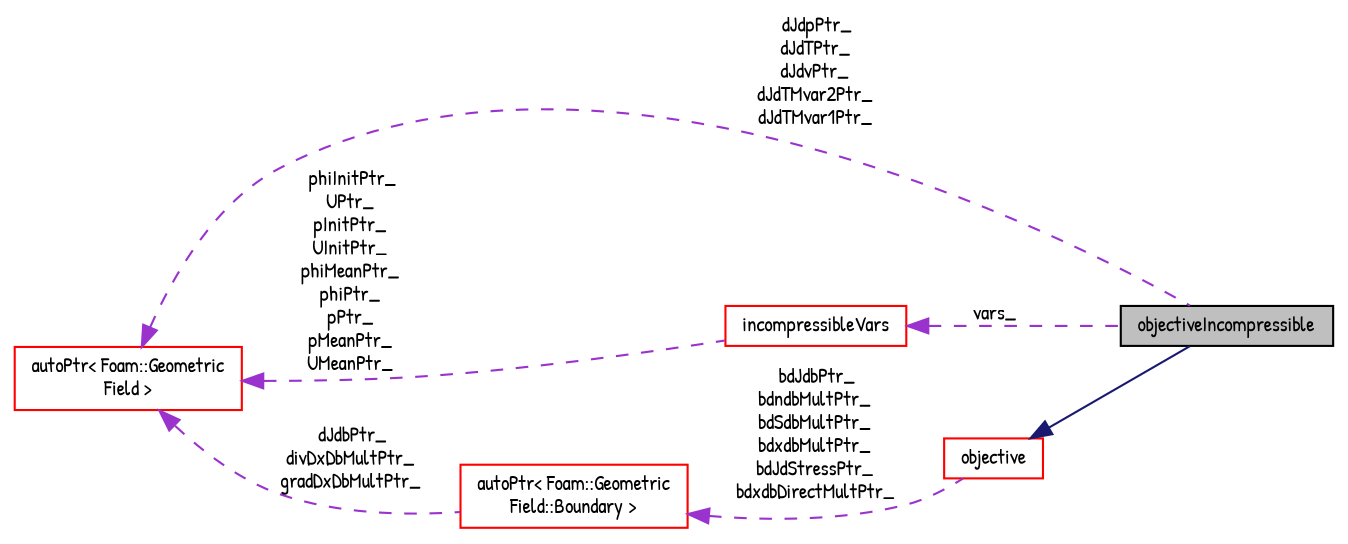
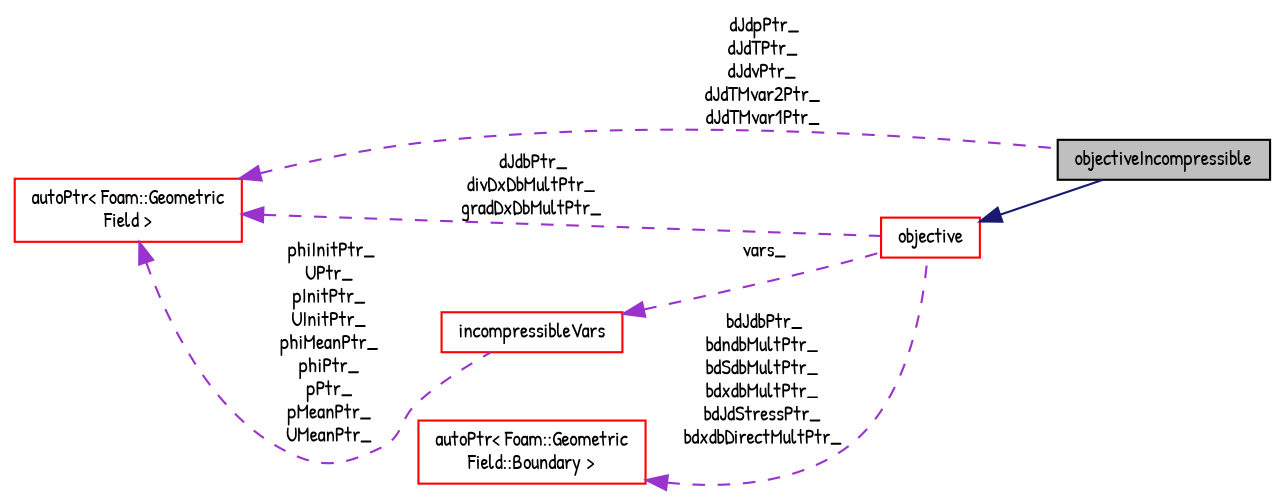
(1025, 326) -> (763, 283)
(307, 502) -> (572, 225)
